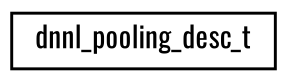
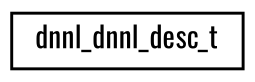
(144, 41) -> (127, 41)
